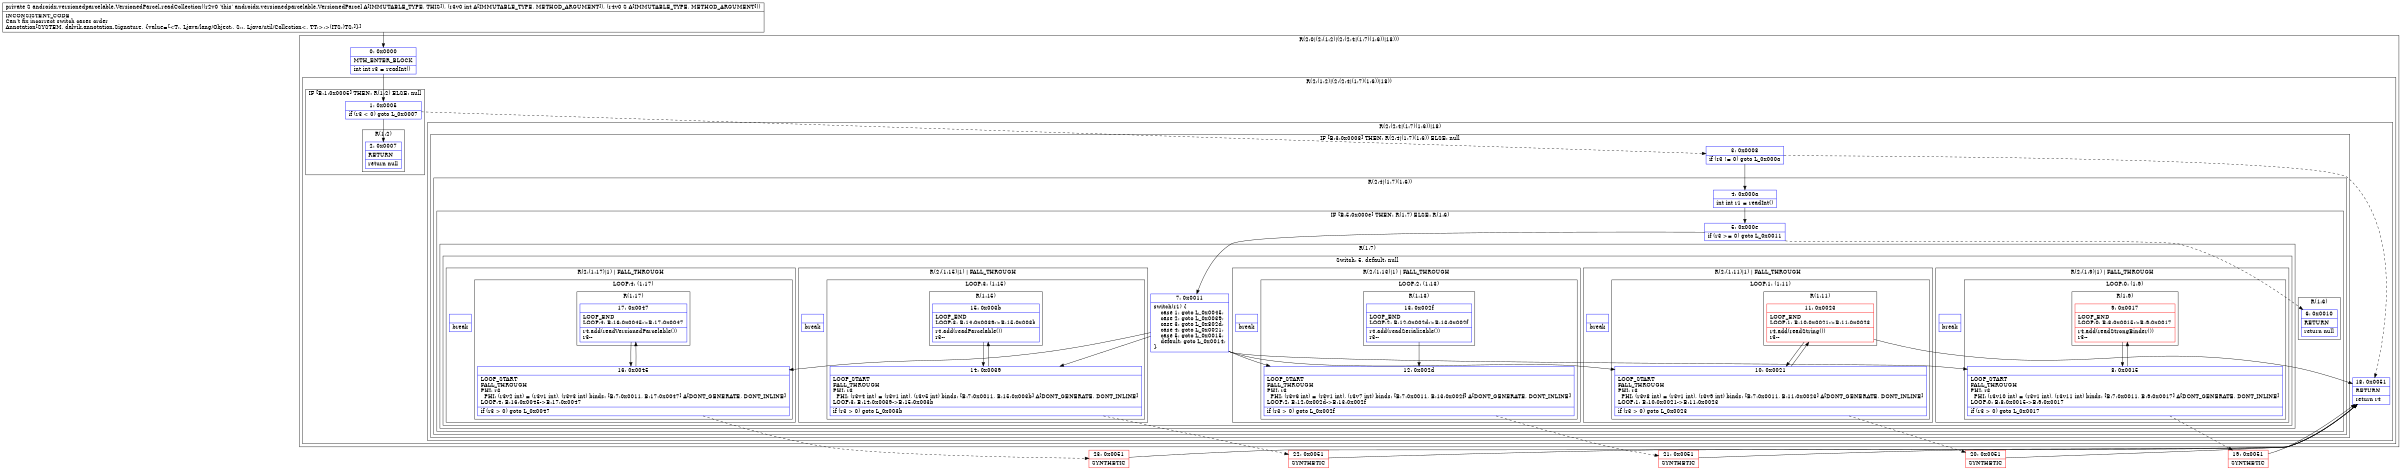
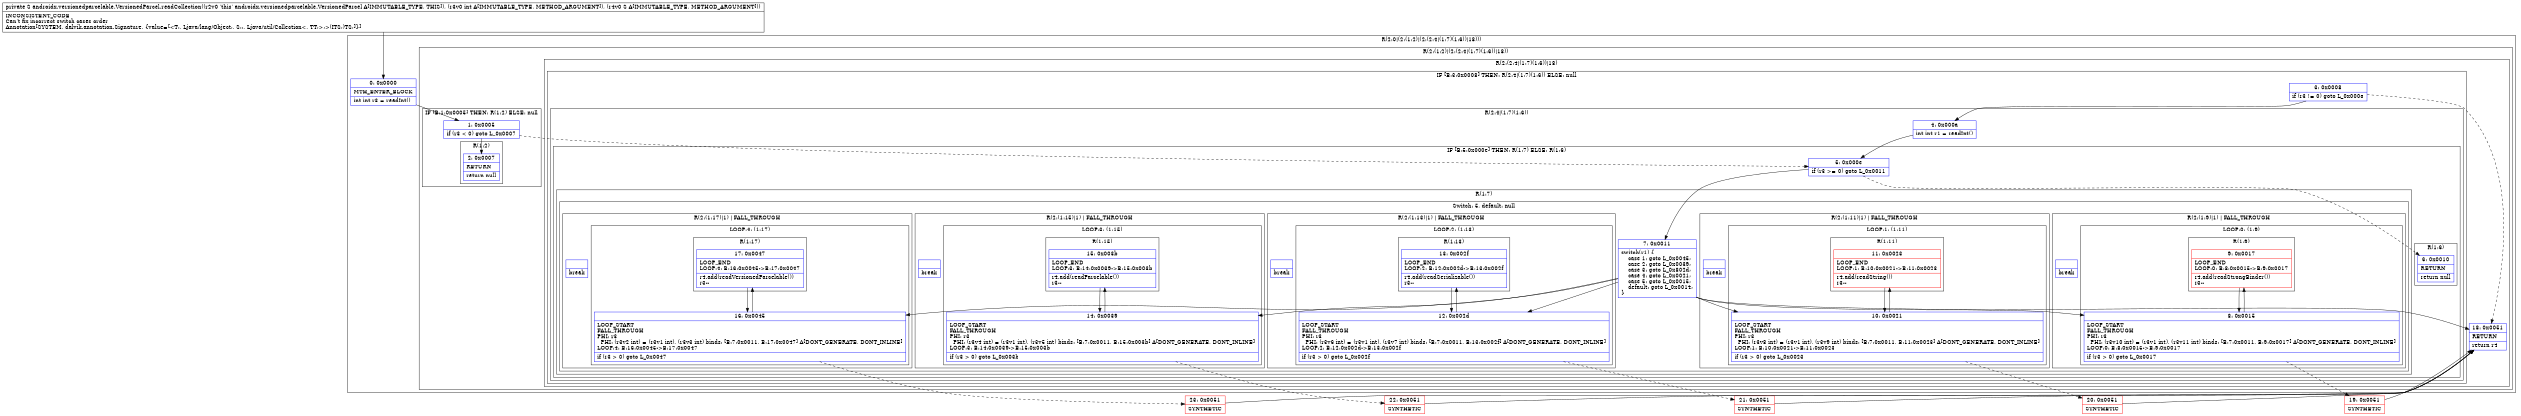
(1030, 132) -> (1162, 158)
none -> (1457, 300)
(2112, 358) -> (2062, 309)
